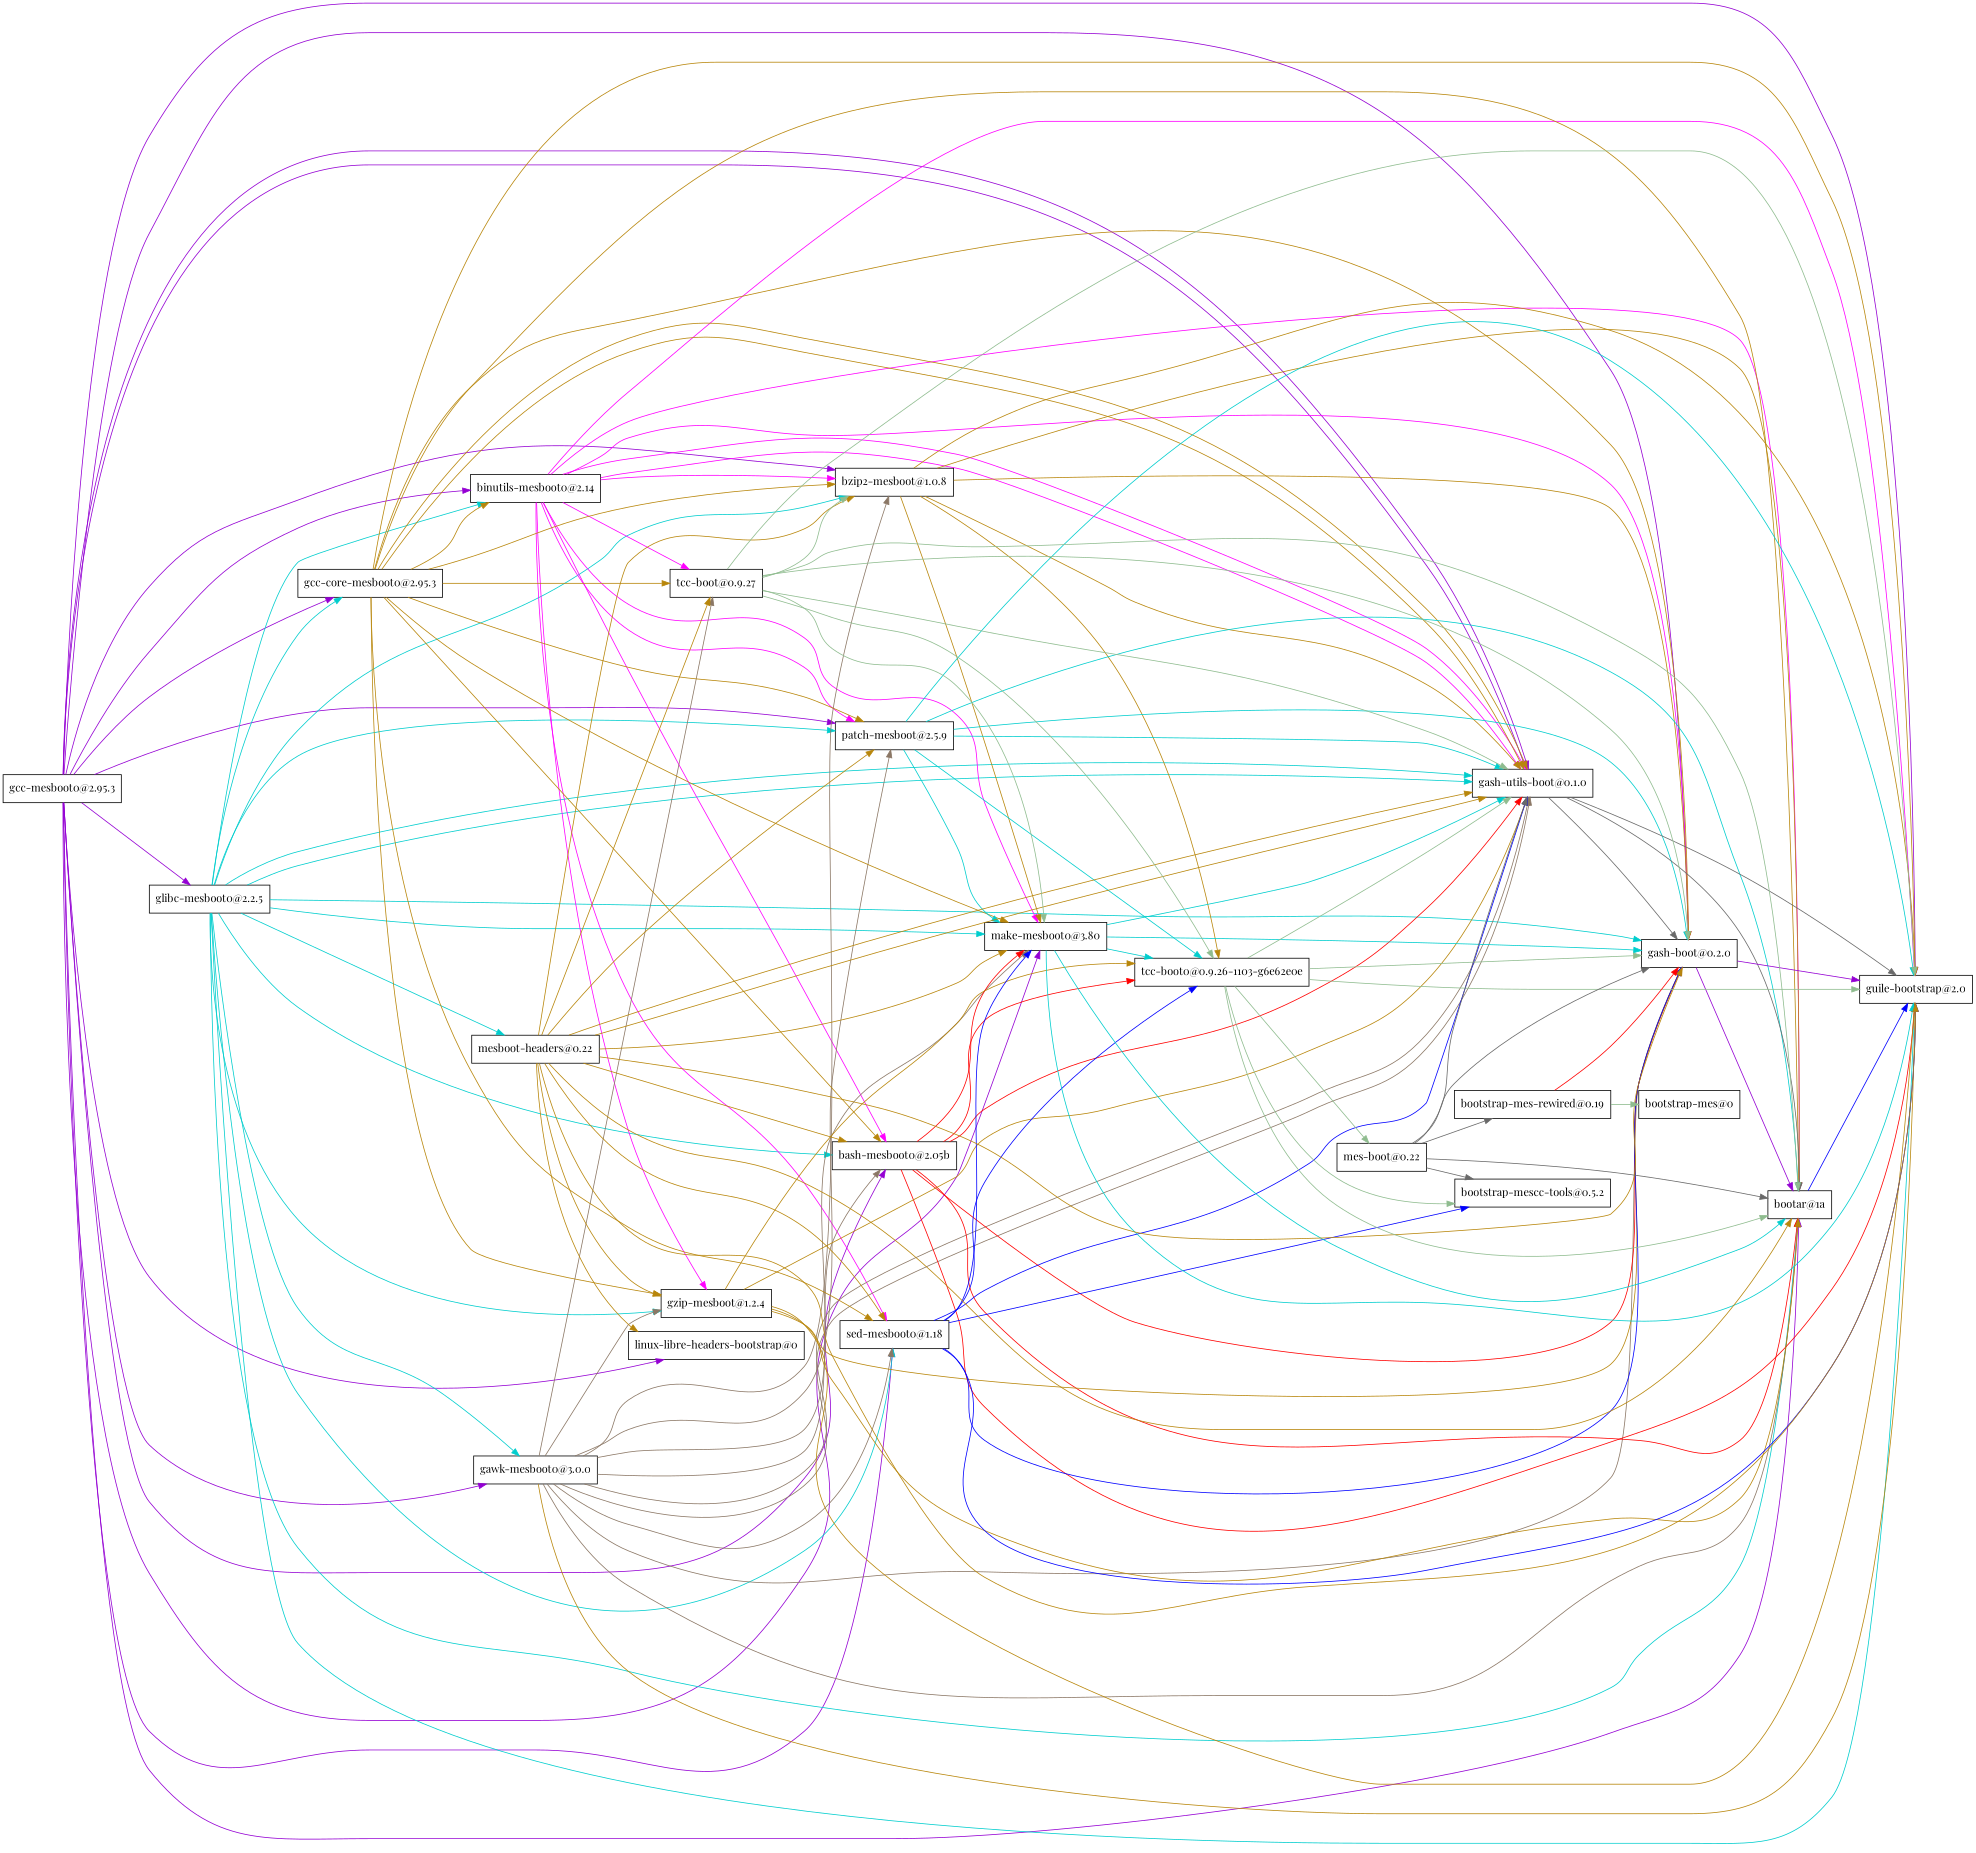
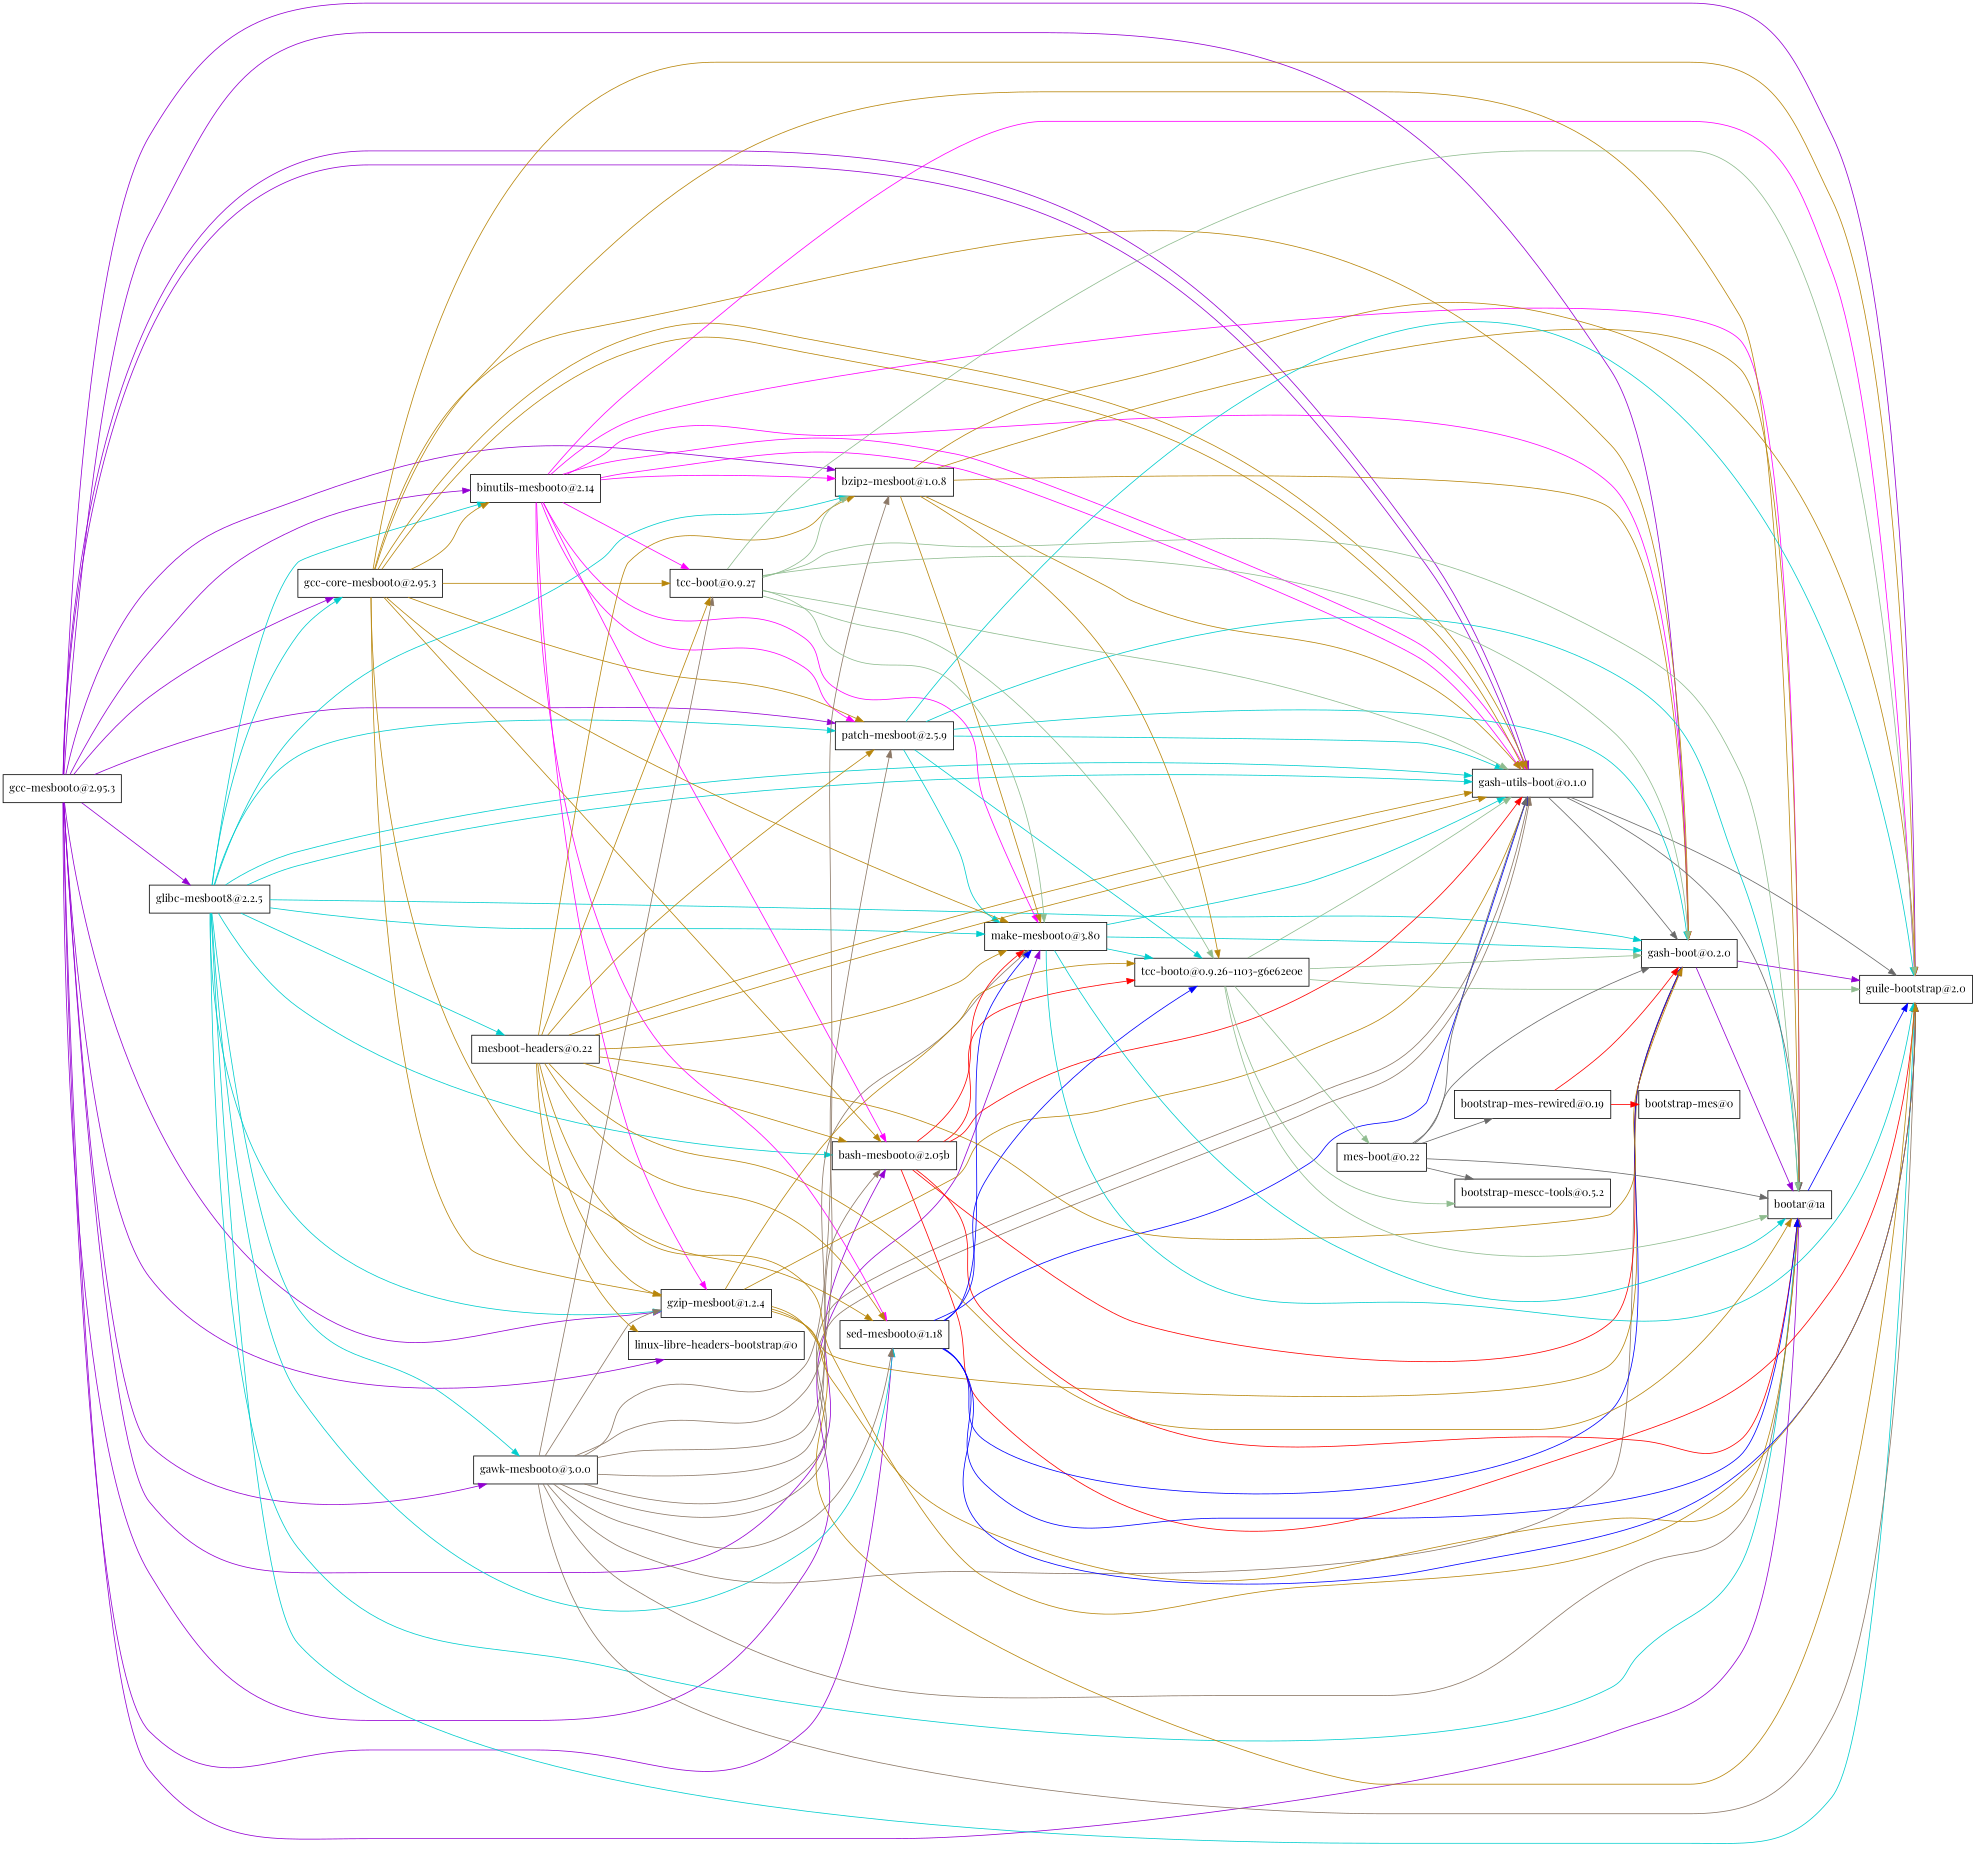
(624, 508) -> none
(210, 899) -> (210, 899)
(1621, 1104) -> (1621, 1104)
none -> (213, 1214)
(1205, 1266) -> (1406, 1518)
(1492, 1814) -> (1492, 1814)
